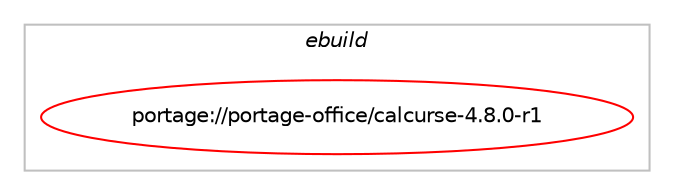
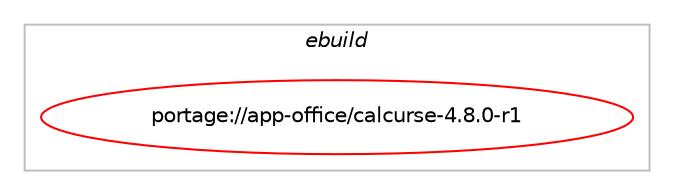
(337, 117) -> (337, 117)
